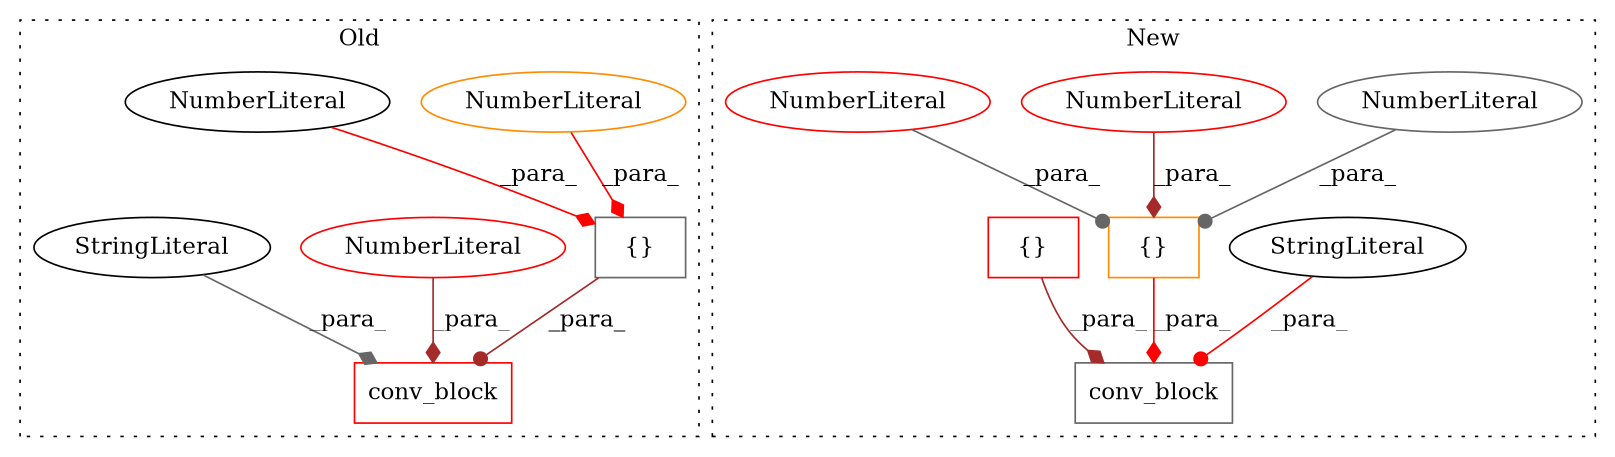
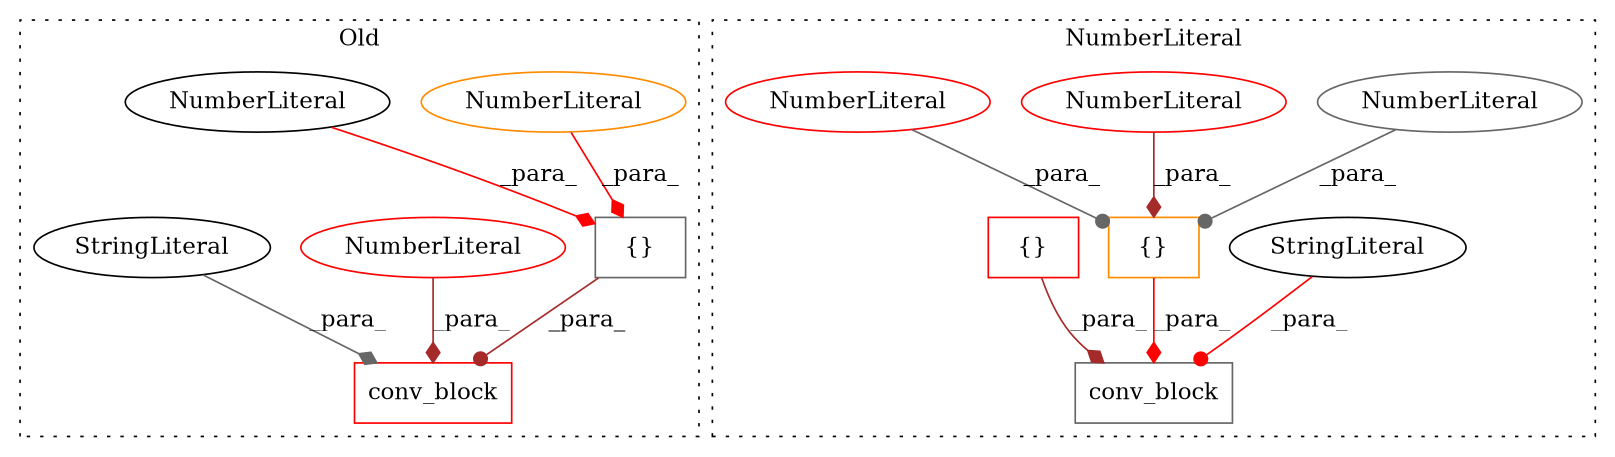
(1154, 39) -> (1154, 39)
